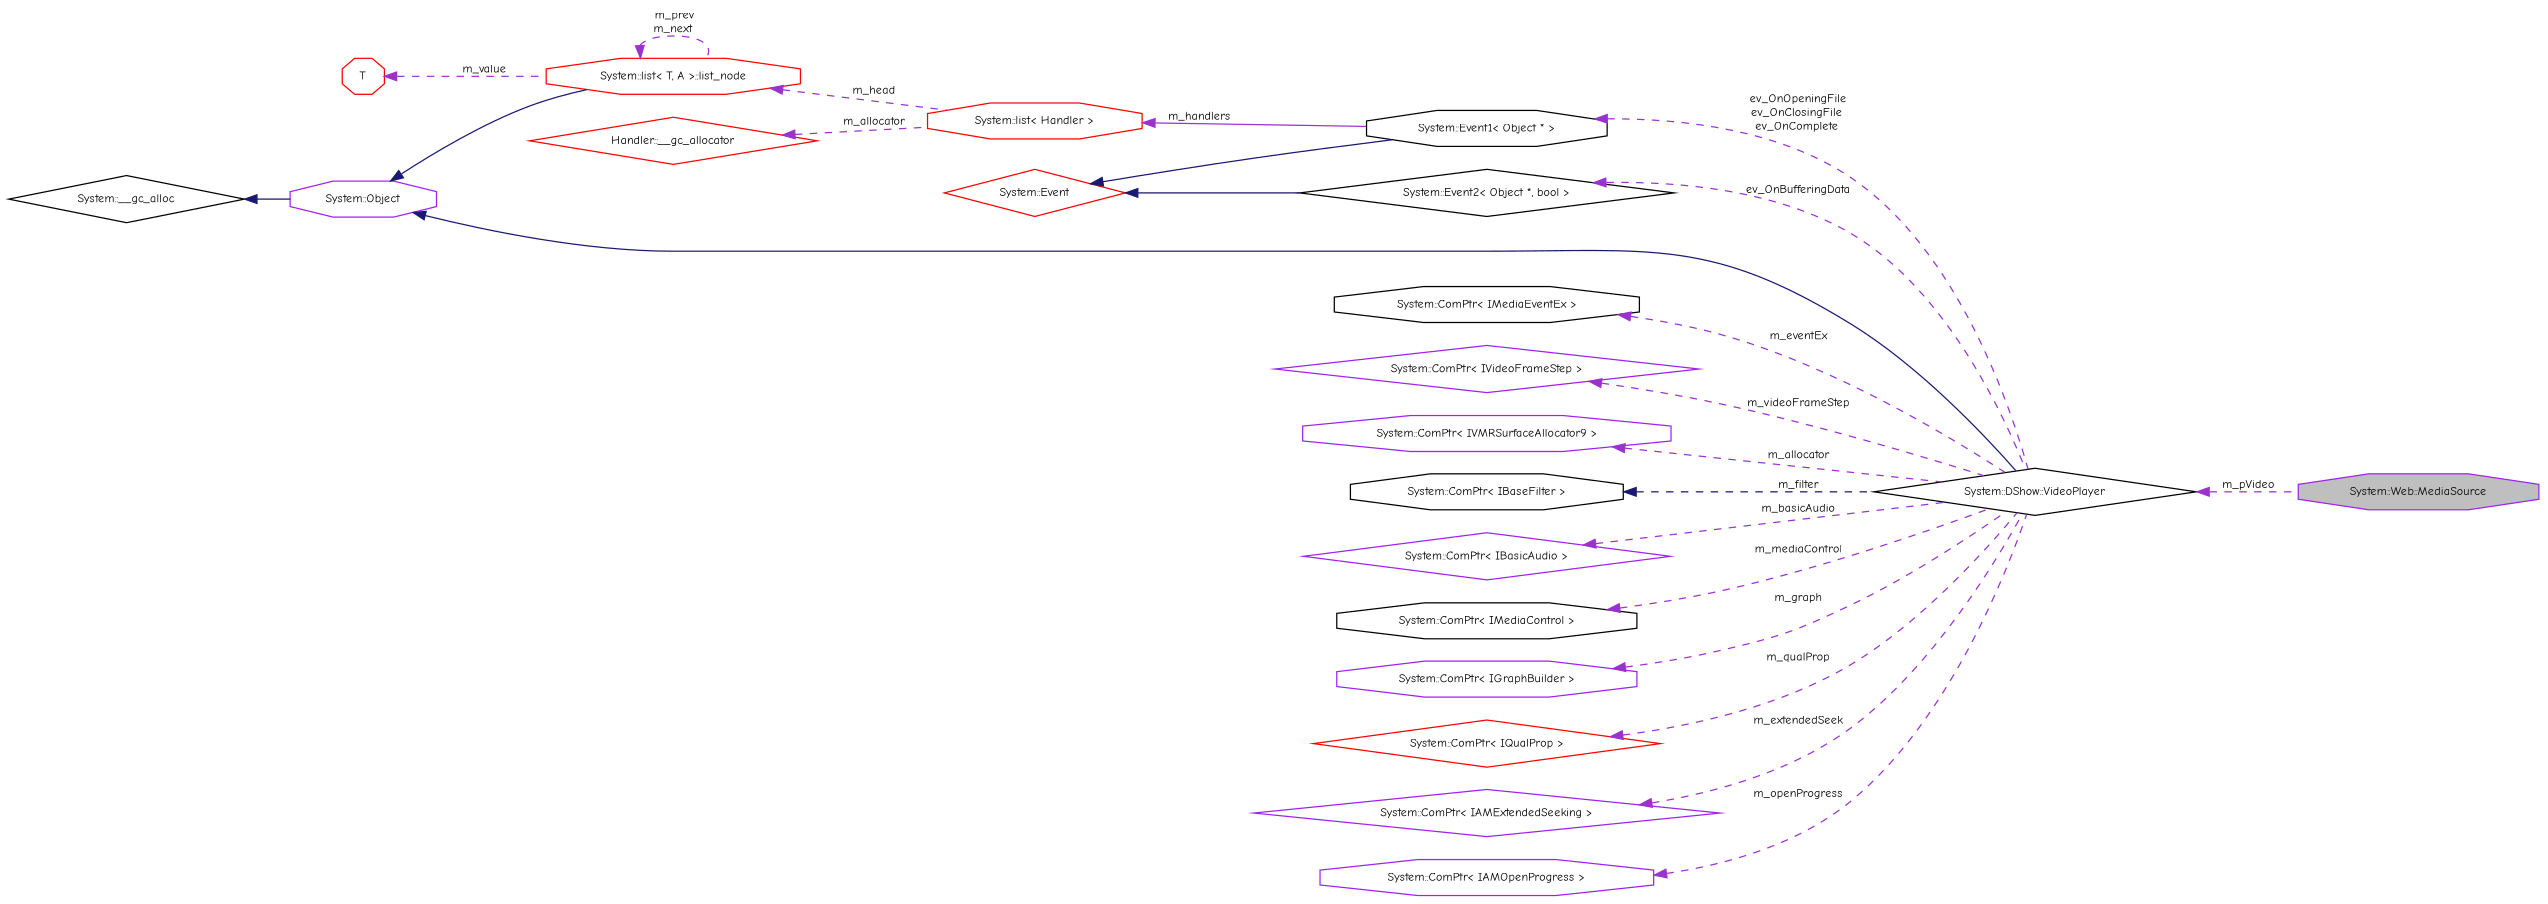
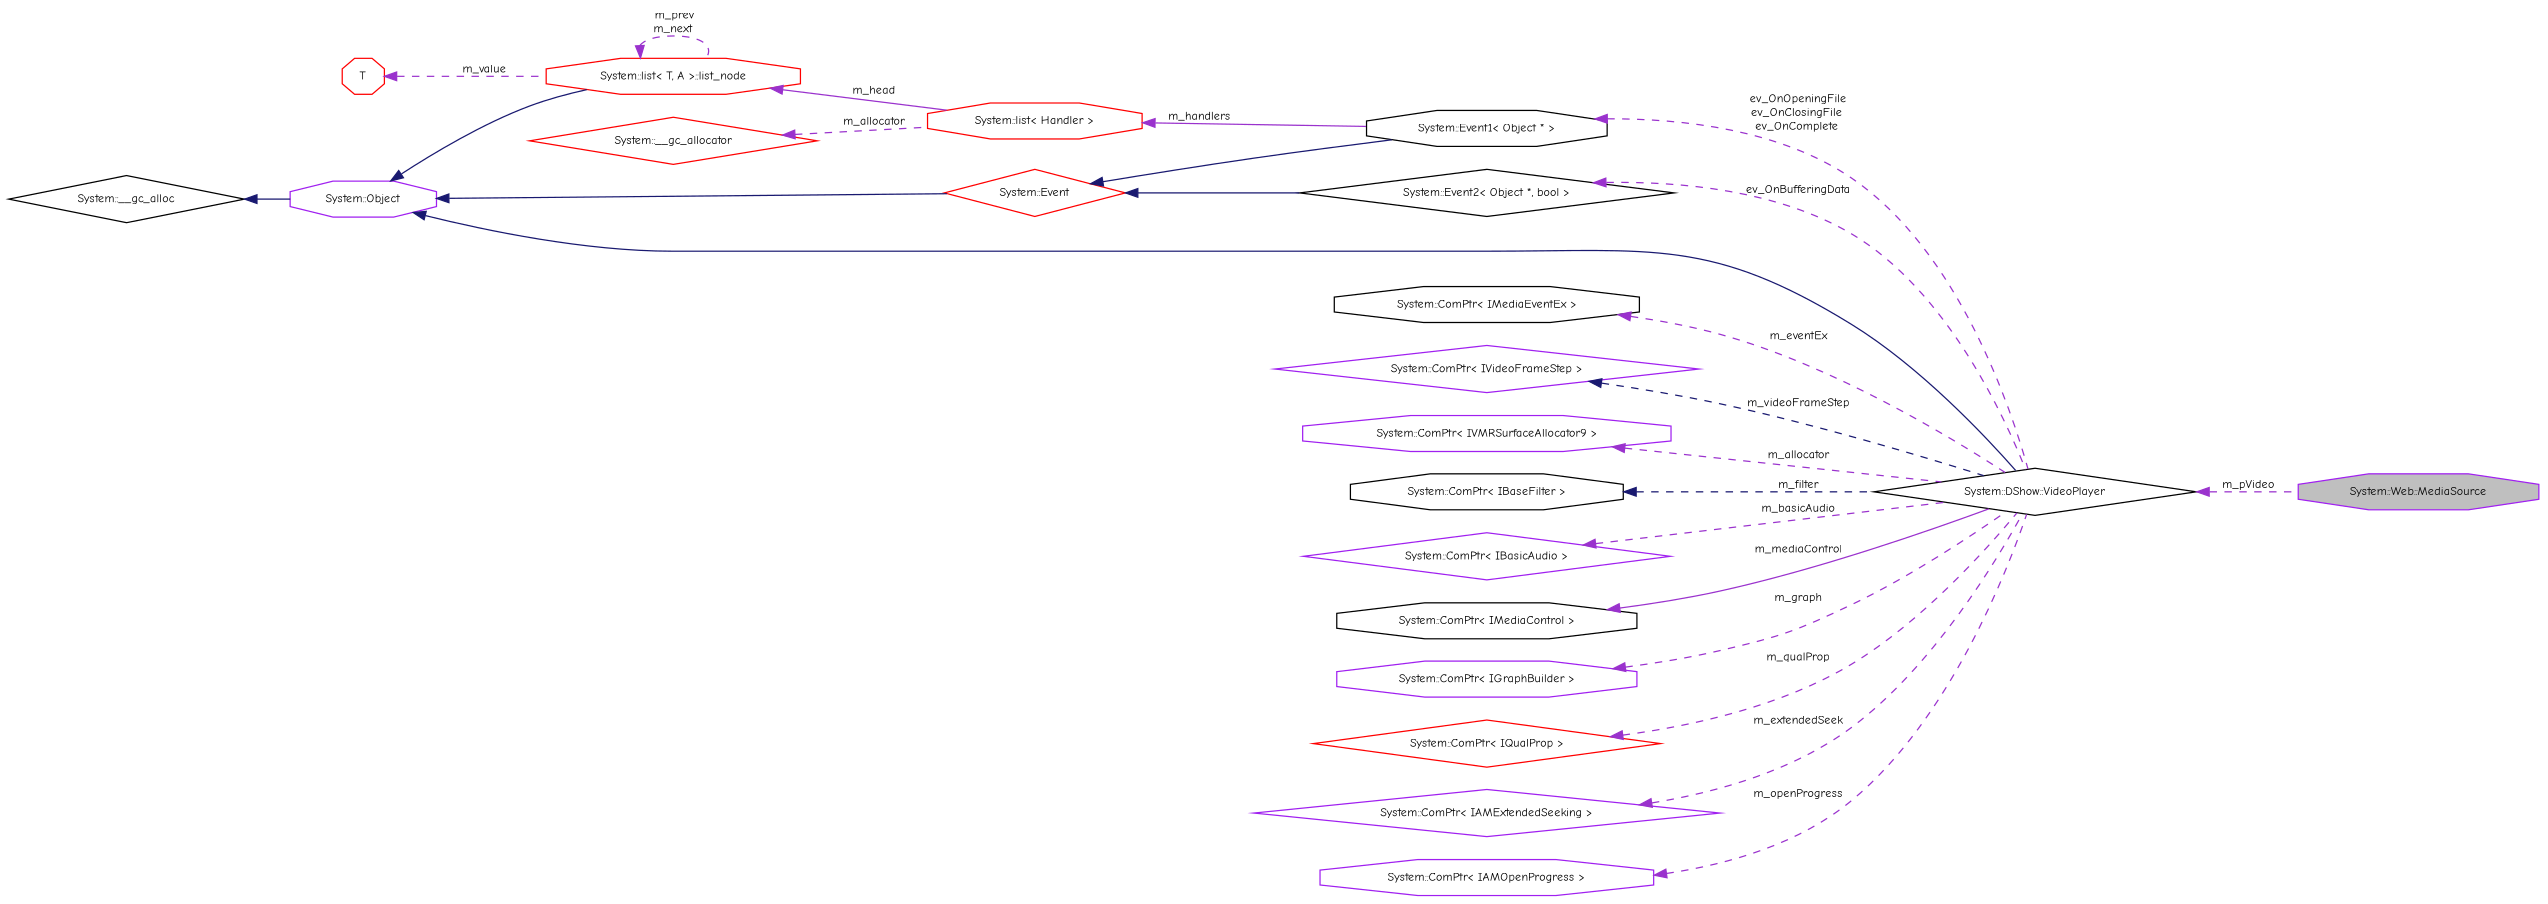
(865, 100) -> (865, 100)
(673, 141) -> (673, 141)
none -> (698, 196)
(1795, 421) -> (1795, 421)
(1807, 569) -> (1807, 569)
